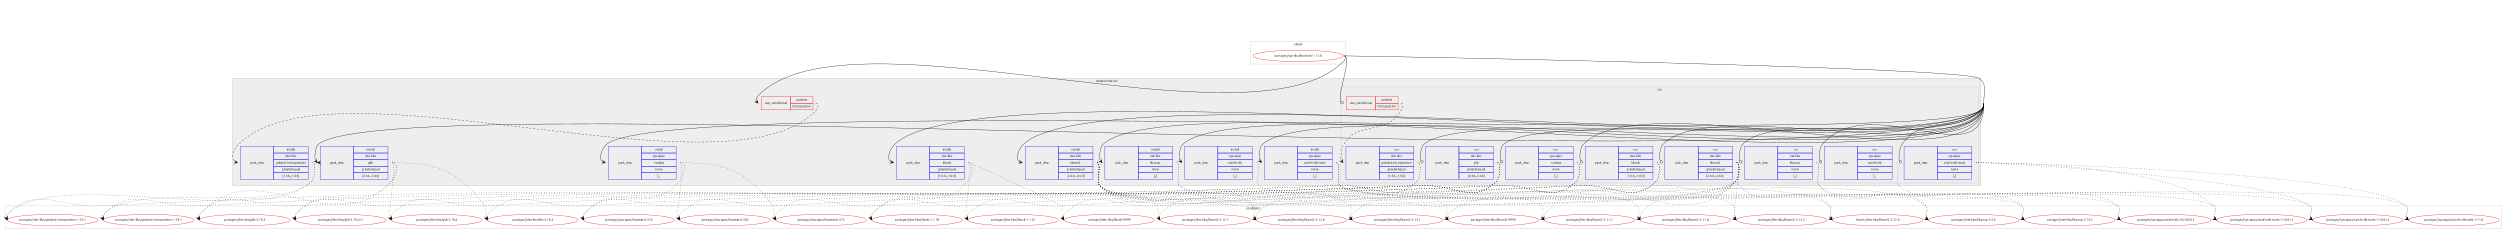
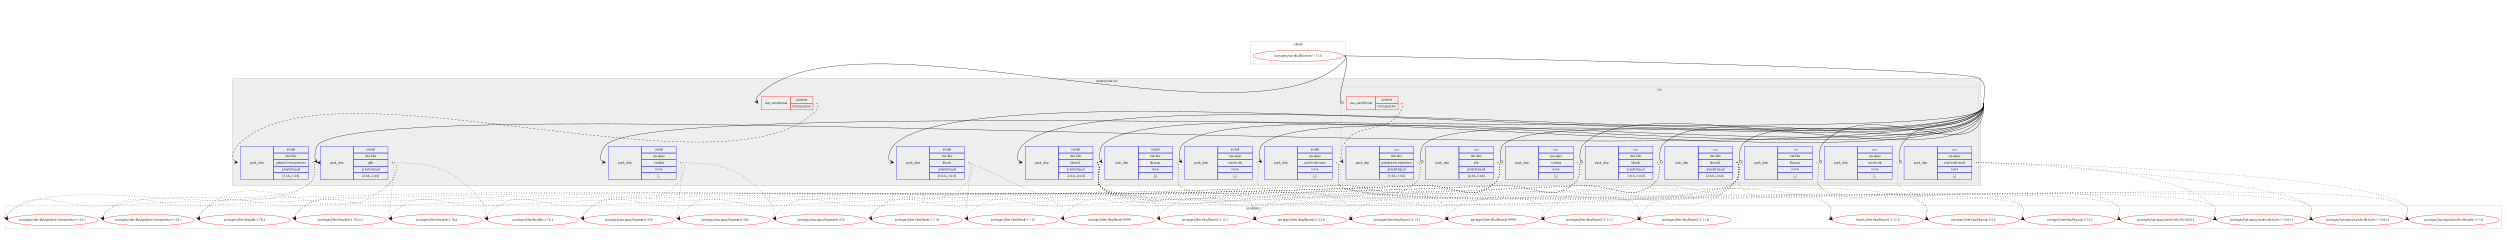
(1301, 220) -> (1301, 220)
(1782, 220) -> none
